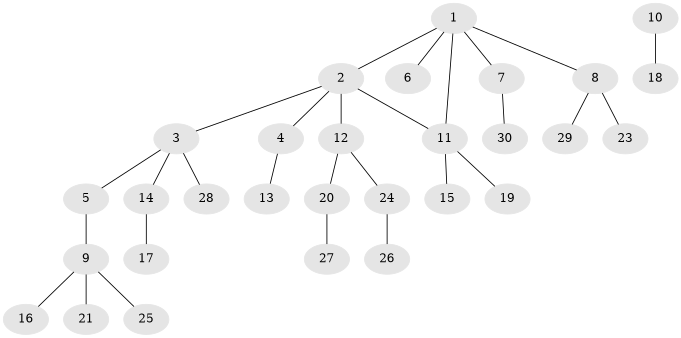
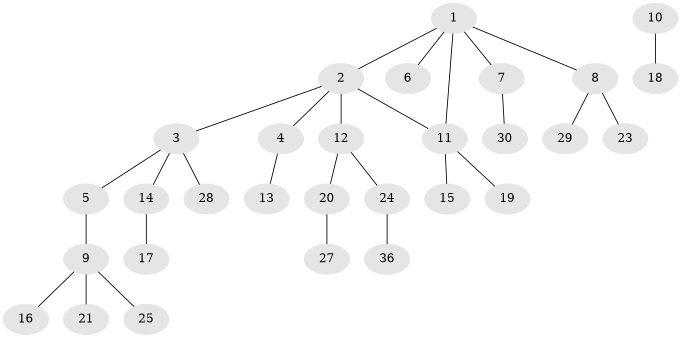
(387, 259) -> (387, 259)
